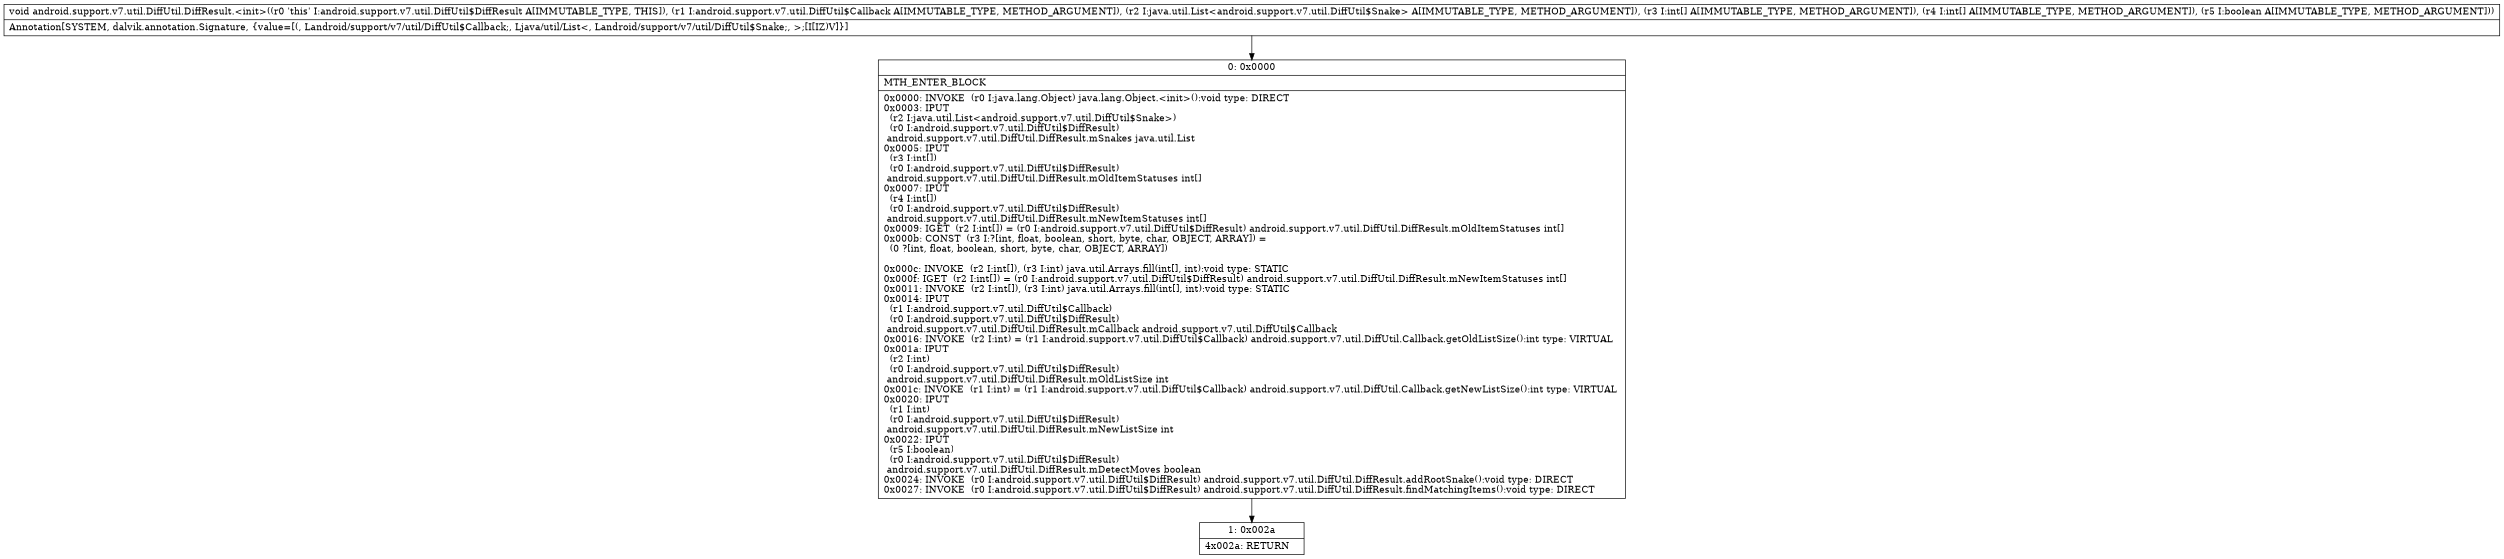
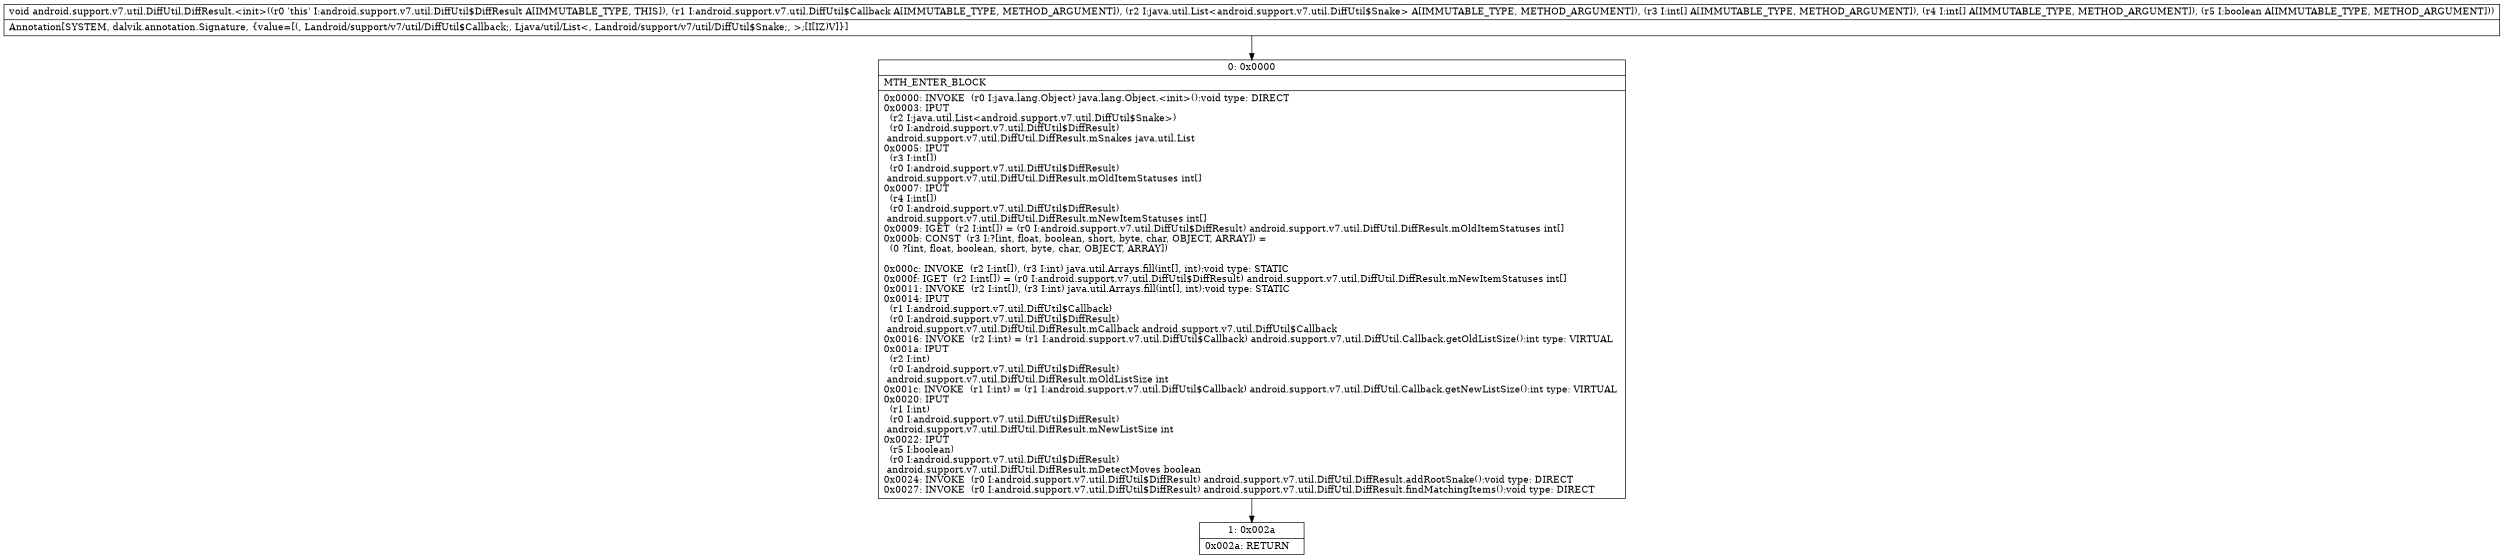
(1252, 546) -> (1252, 546)
